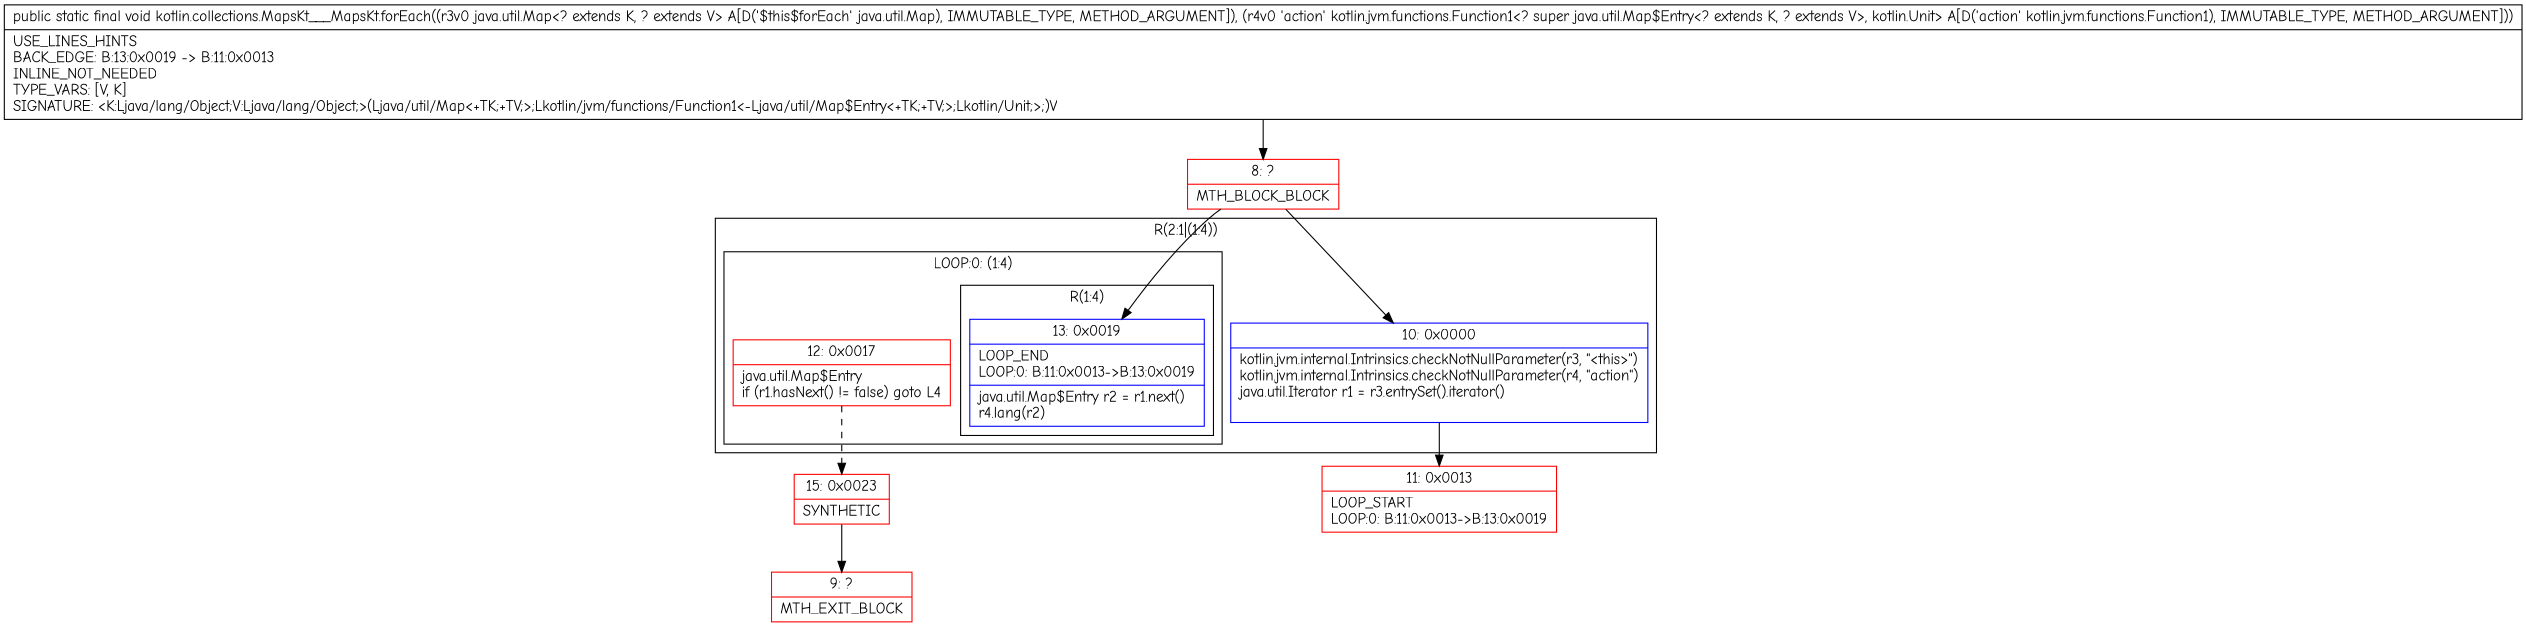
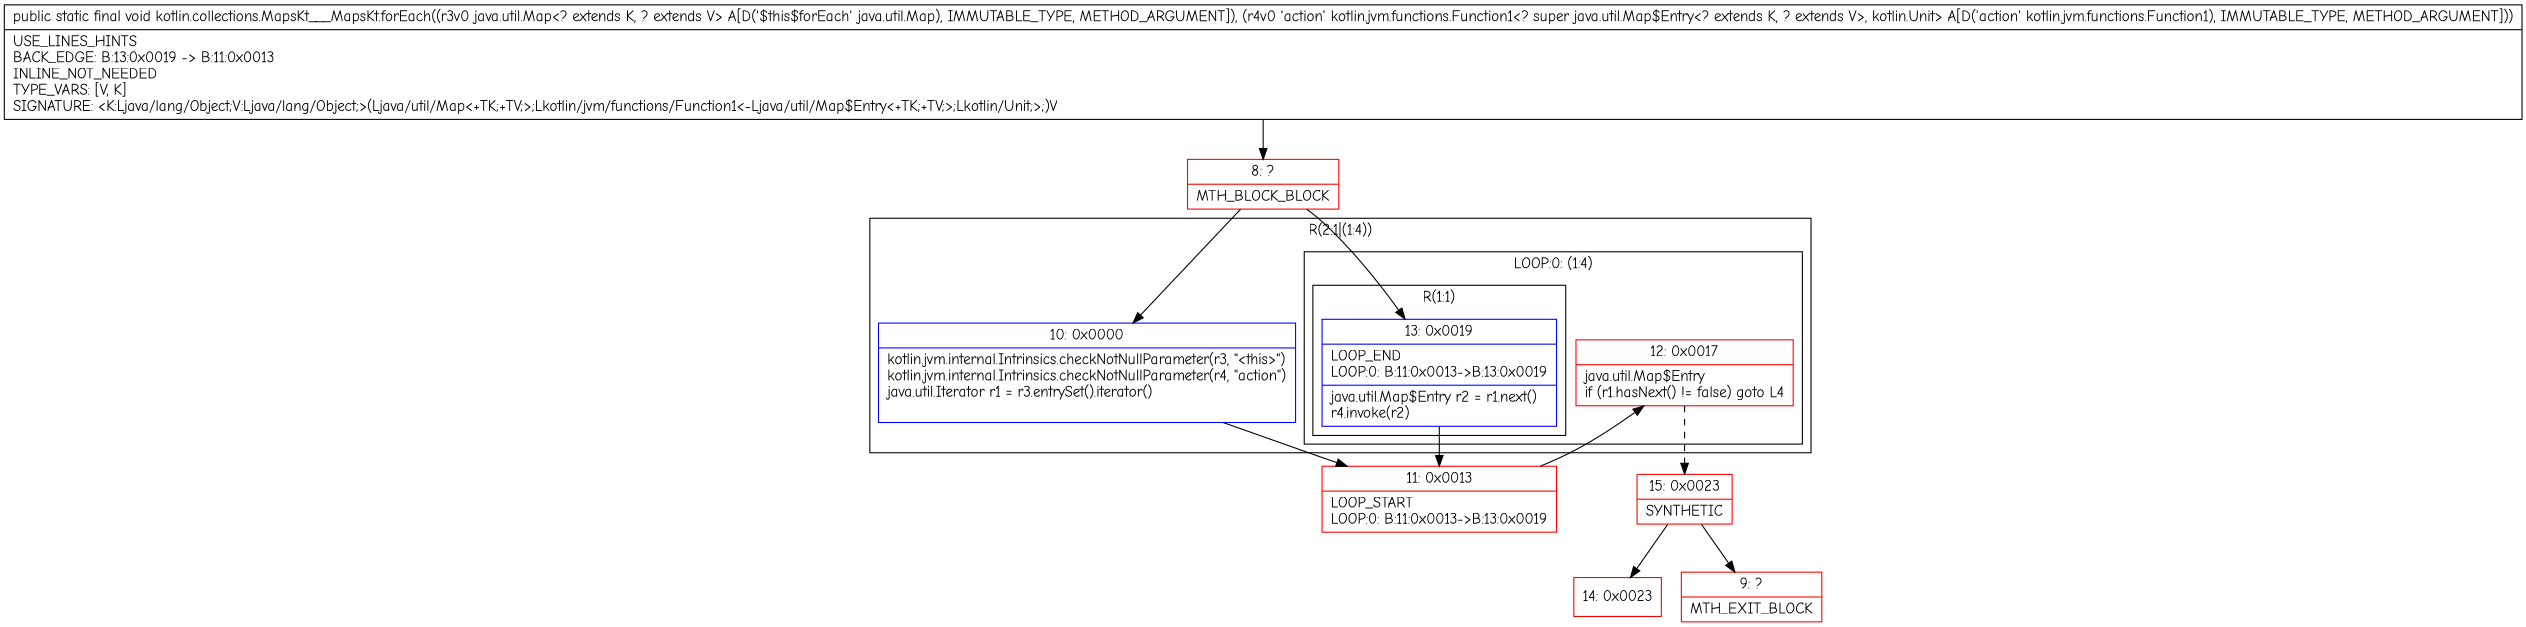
(1087, 298) -> (1439, 298)
(1012, 413) -> (1370, 413)
none -> (1598, 437)
none -> (1439, 441)
none -> (1618, 597)
